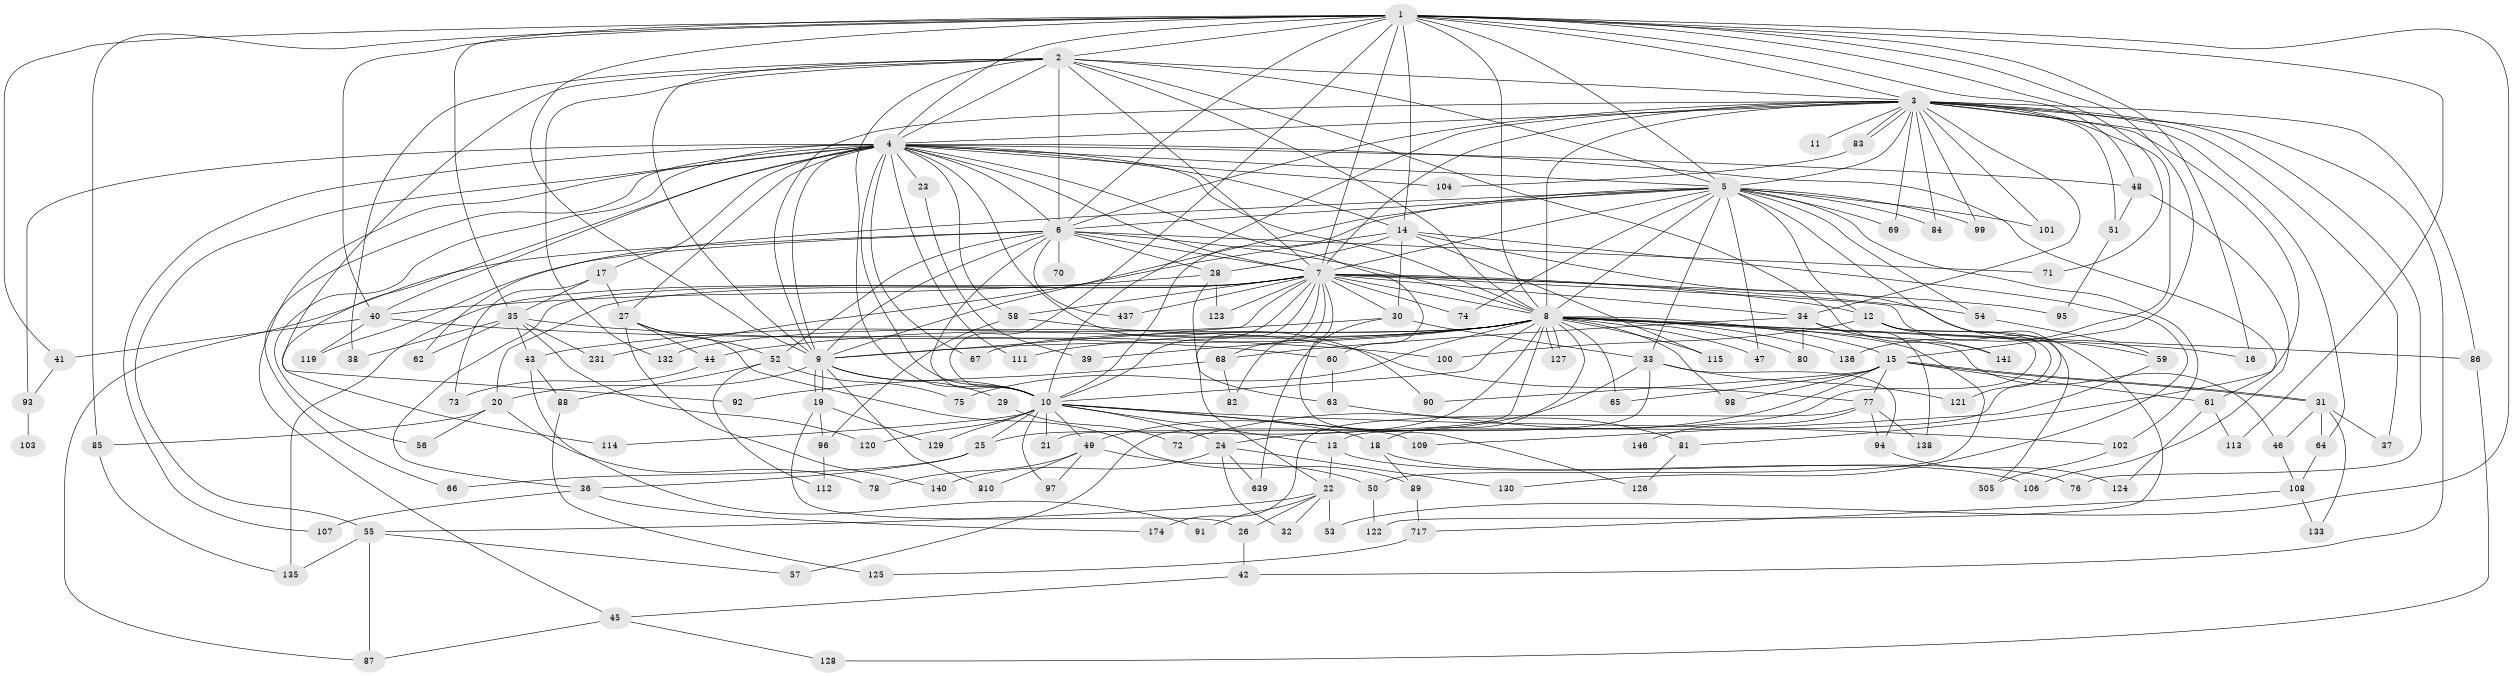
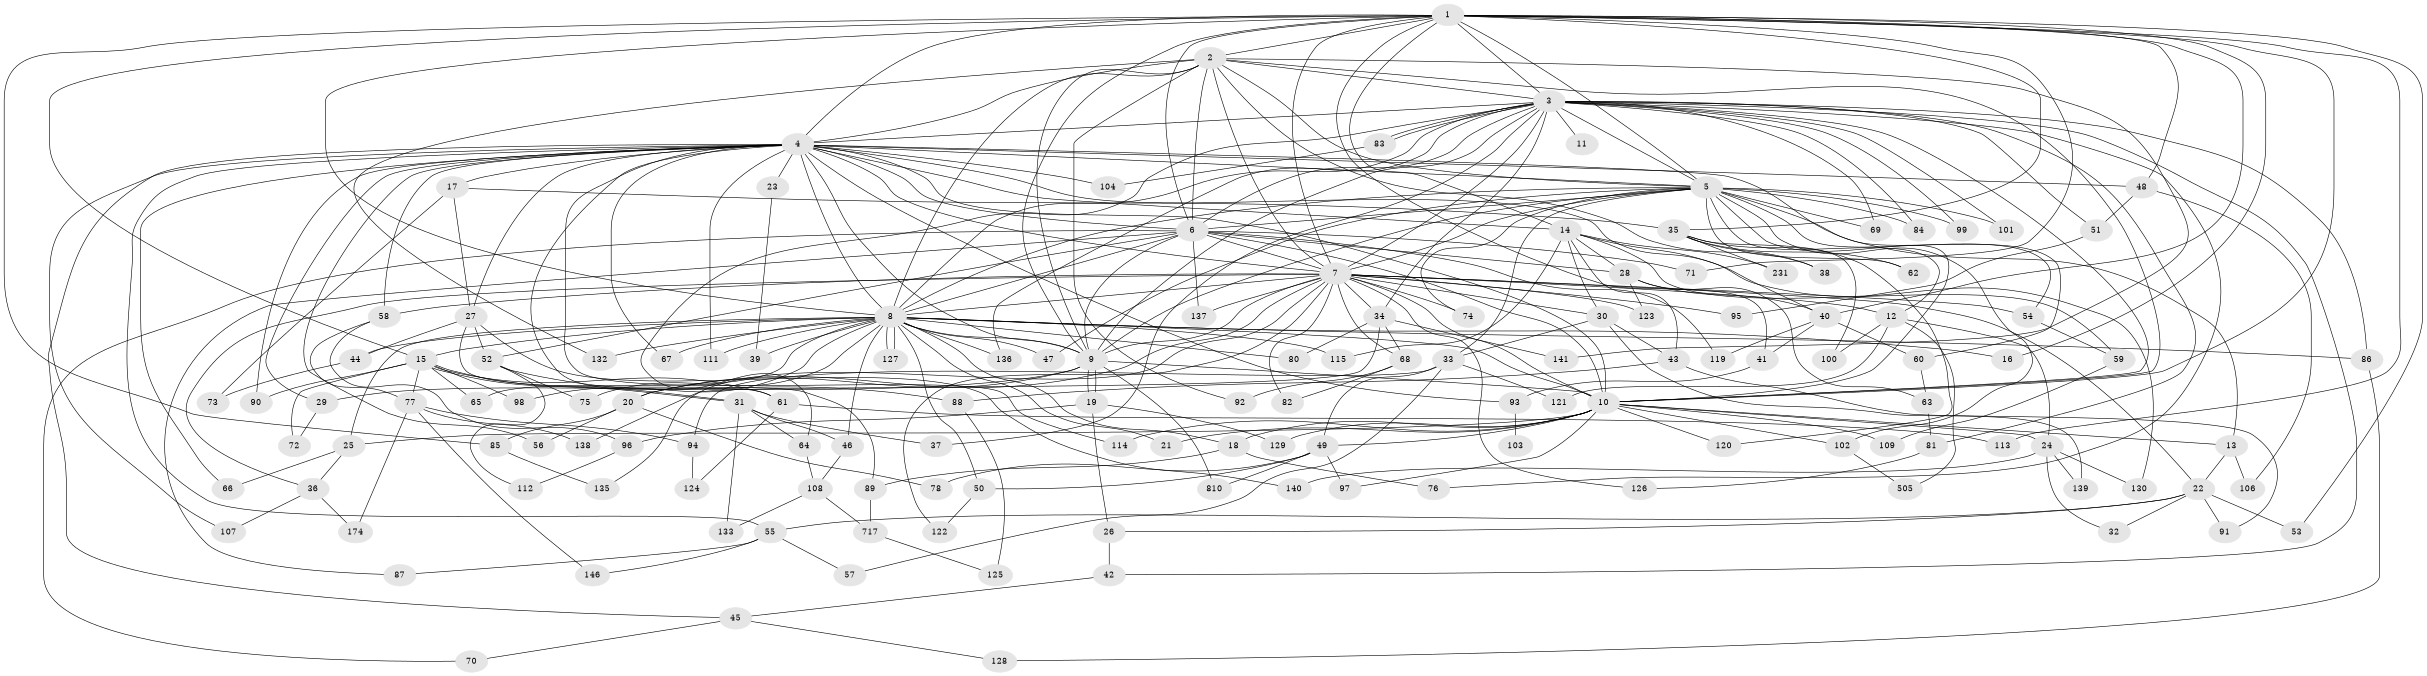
none -> (393, 174)
(1126, 317) -> (1199, 317)
(519, 333) -> (1595, 276)
(1260, 489) -> (2081, 489)
(330, 554) -> (685, 560)
(492, 640) -> (604, 640)
